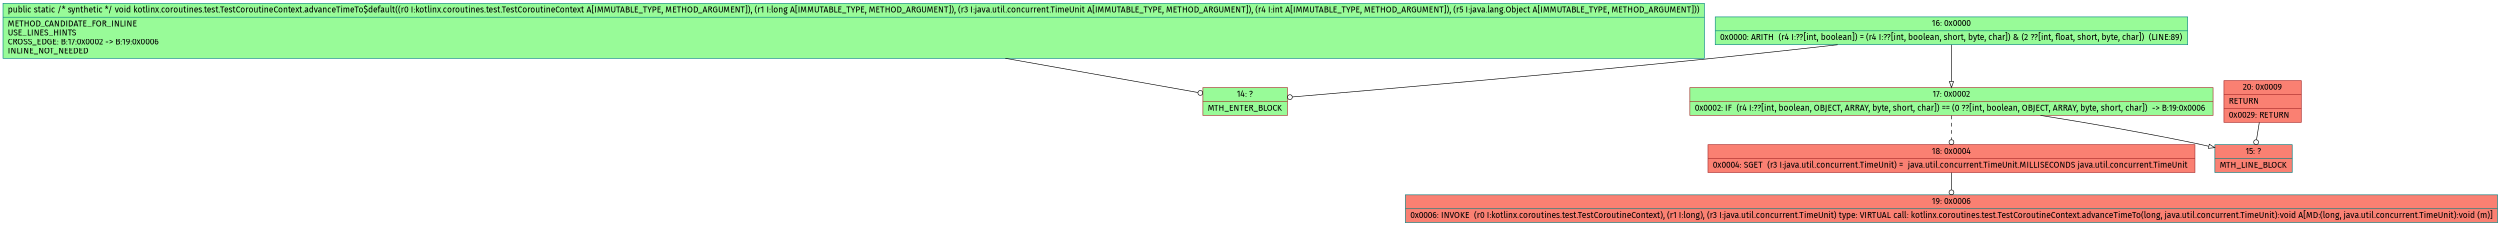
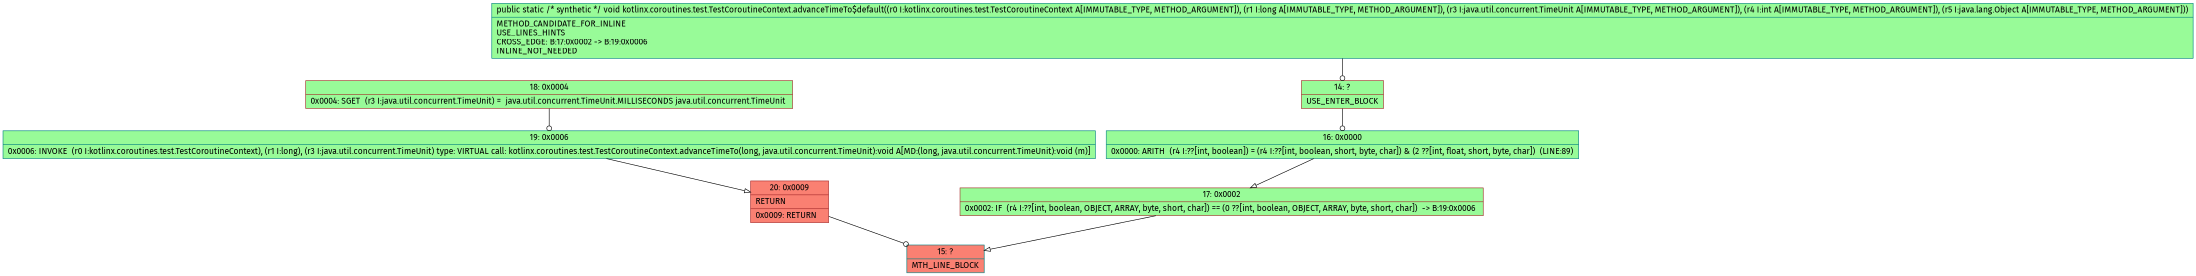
(1565, 73) -> (1342, 117)
(1245, 108) -> (1342, 101)
(2263, 115) -> (790, 215)
(1951, 128) -> none
(1951, 159) -> (549, 95)
none -> (675, 175)
(1951, 209) -> (549, 145)
